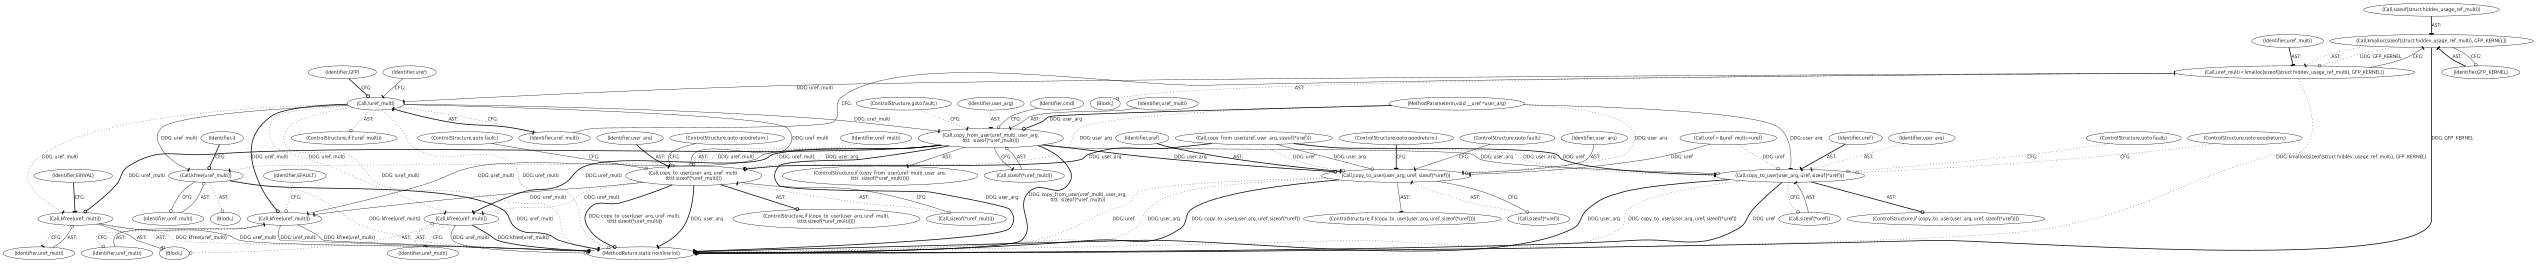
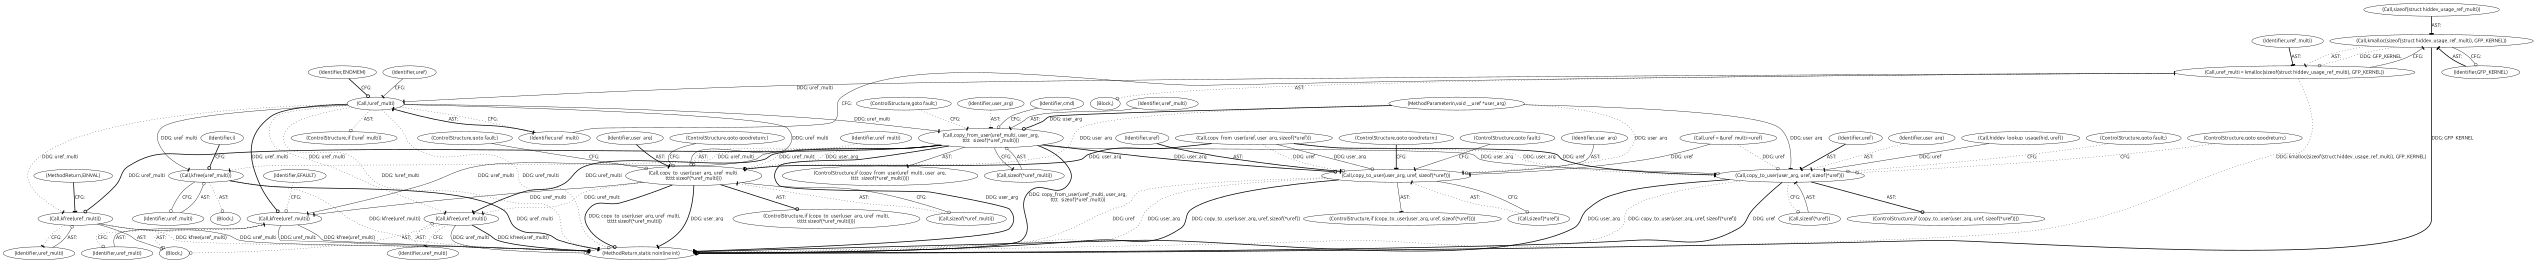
(342, 72) -> (342, 72)
none -> (2021, 138)
(73, 176) -> (73, 176)
